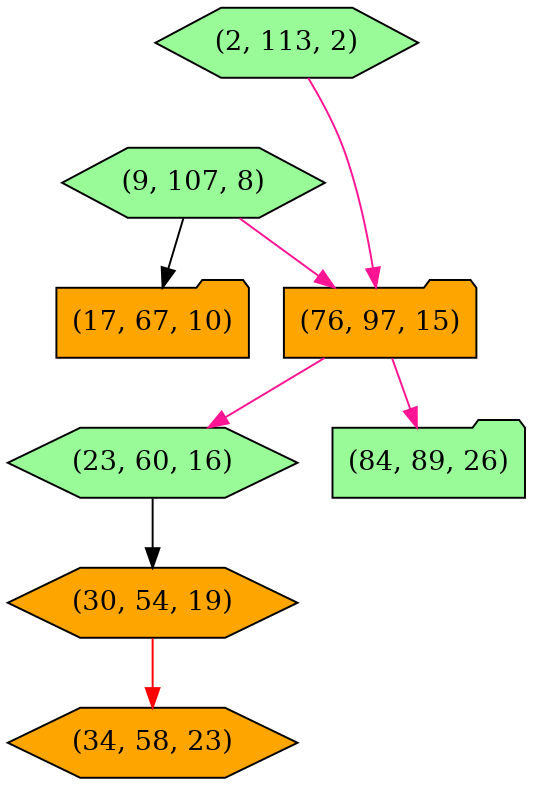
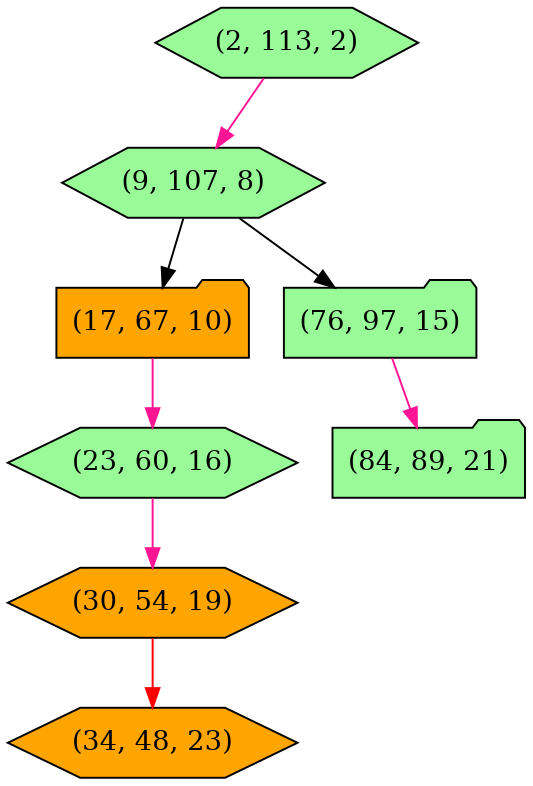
(350, 169) -> (246, 105)
(279, 247) -> (279, 247)
(380, 323) -> (380, 323)
(275, 388) -> (153, 383)
(429, 463) -> (429, 463)
(153, 523) -> (153, 523)
(153, 743) -> (153, 743)
